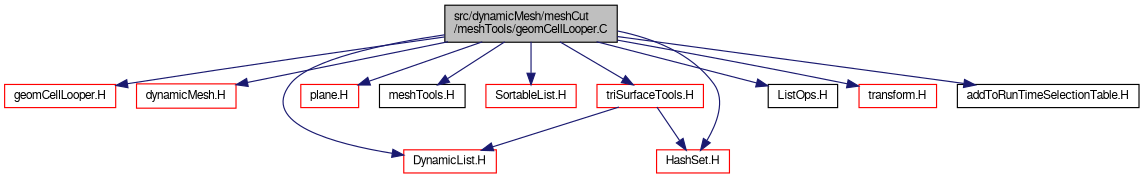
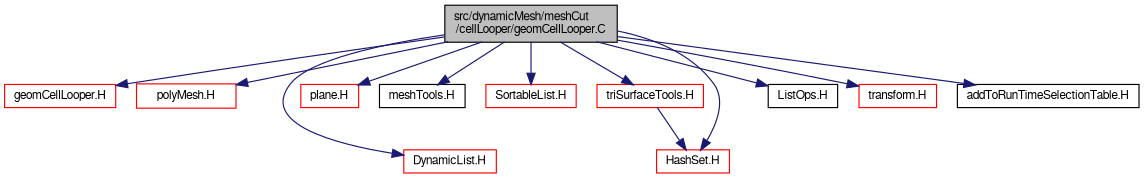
(531, 24) -> (531, 24)
(186, 96) -> (186, 96)
(556, 127) -> none
